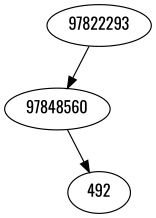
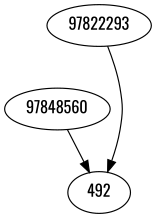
(81, 62) -> (122, 103)
